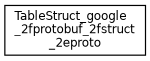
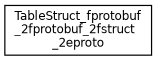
(75, 30) -> (78, 30)
